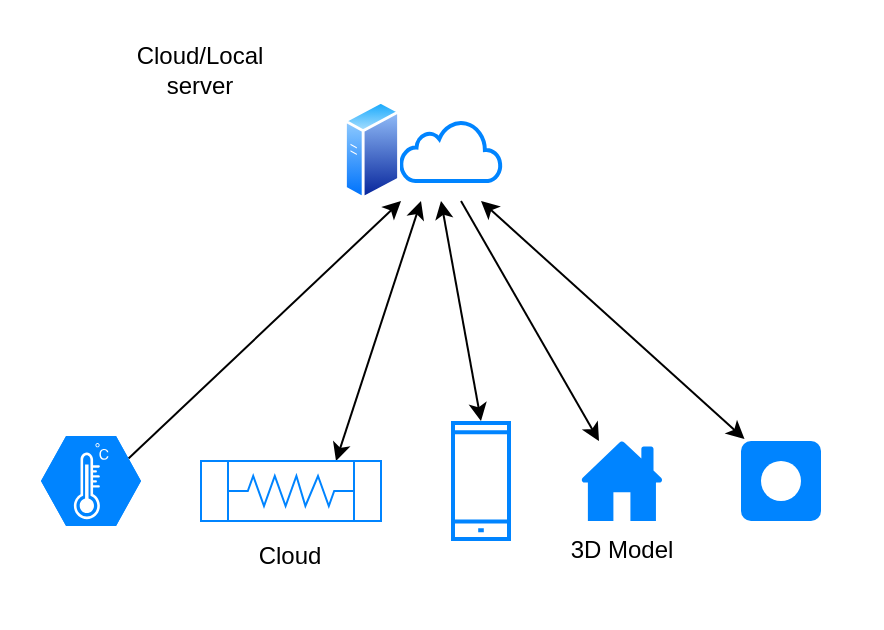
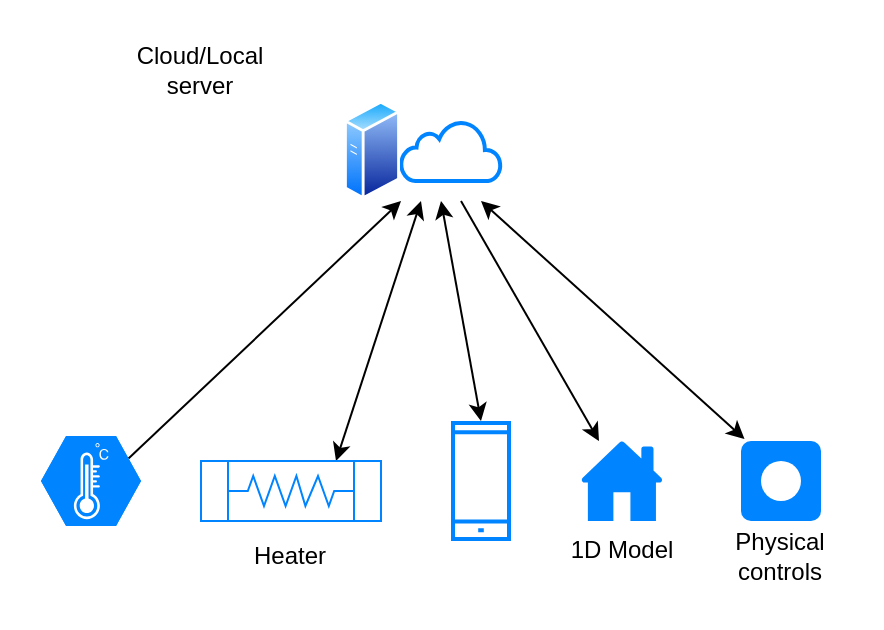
(623, 551) -> (623, 551)
none -> (781, 556)
(291, 557) -> (291, 557)
